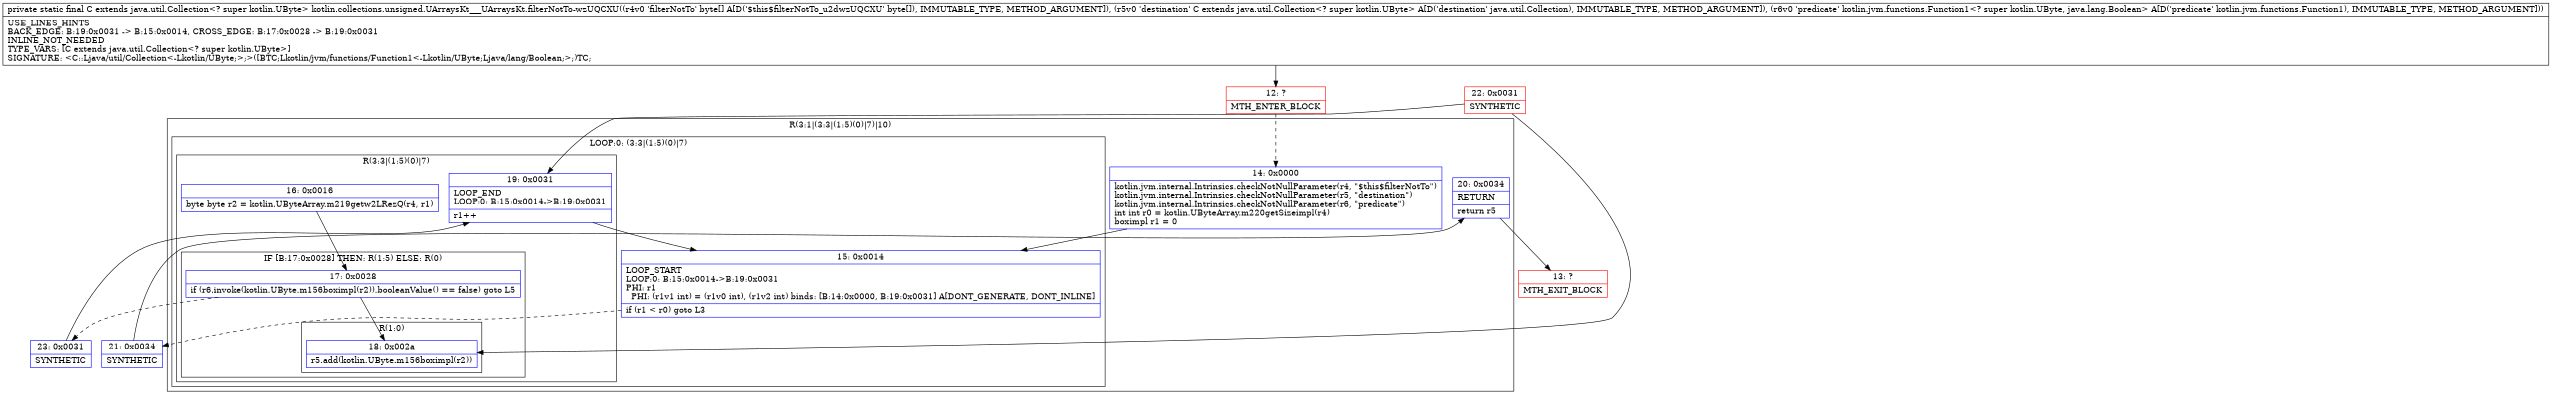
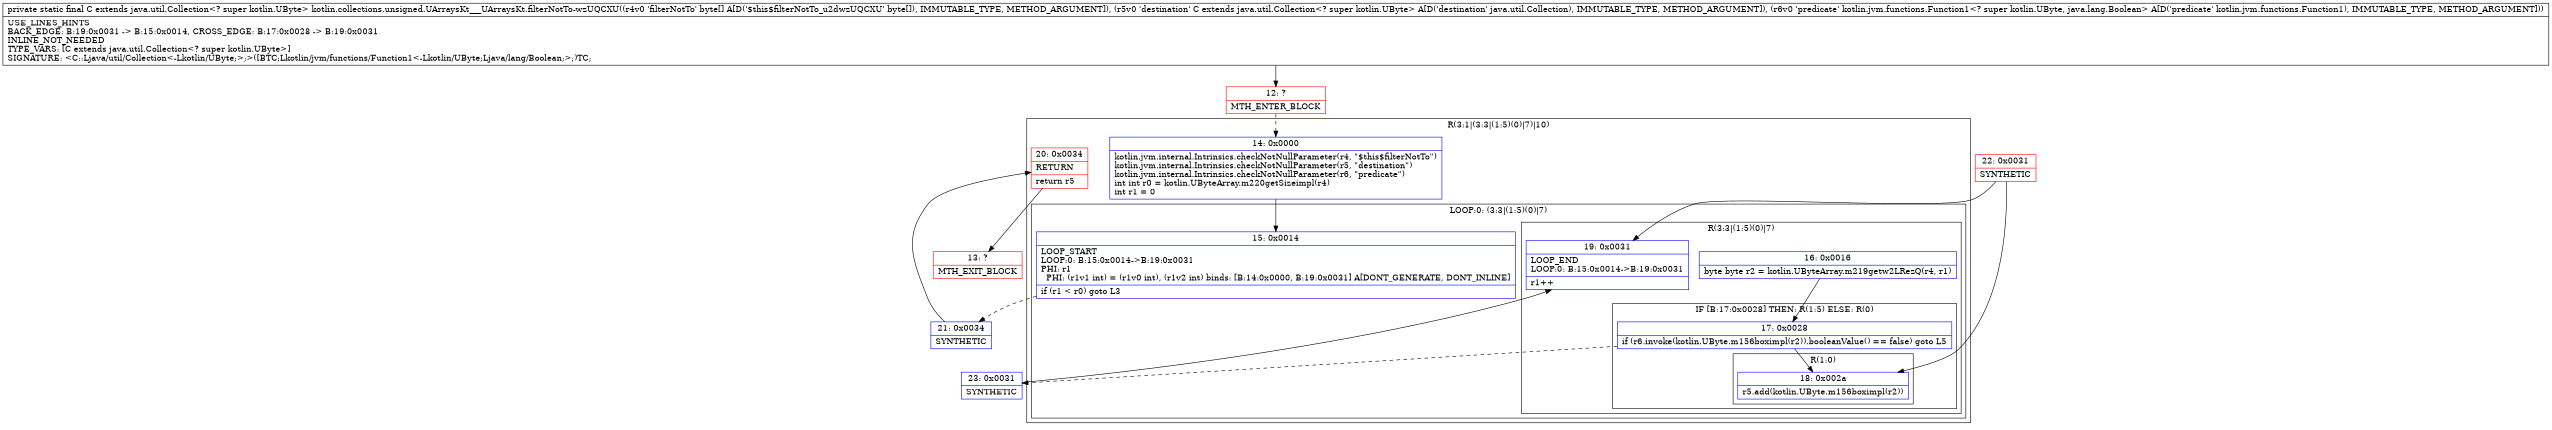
(1481, 198) -> (1060, 168)
(1146, 222) -> (1135, 192)
(644, 237) -> none
